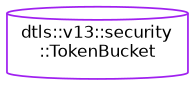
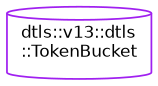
(97, 43) -> (79, 43)
